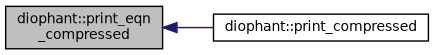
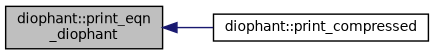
(84, 28) -> (84, 28)
